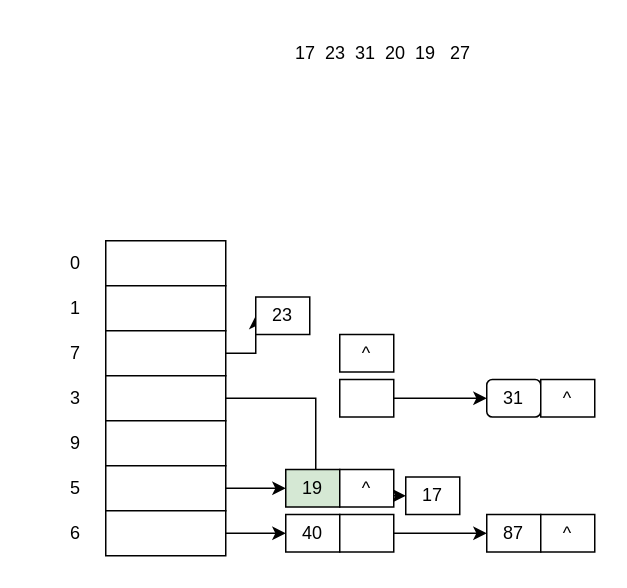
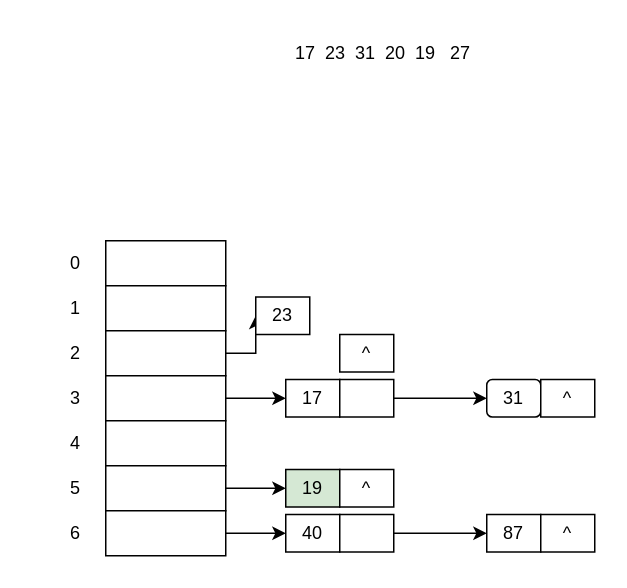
(76, 353) -> (76, 353)
(76, 443) -> (76, 443)
(433, 496) -> (313, 398)
